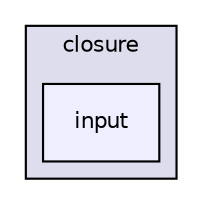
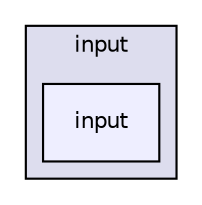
(101, 46) -> (101, 46)
